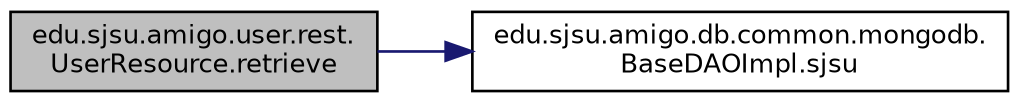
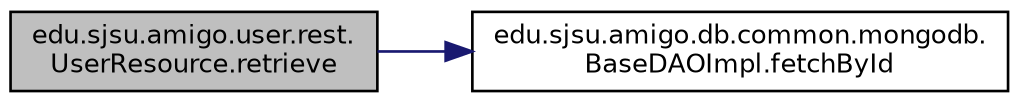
(740, 51) -> (740, 51)
